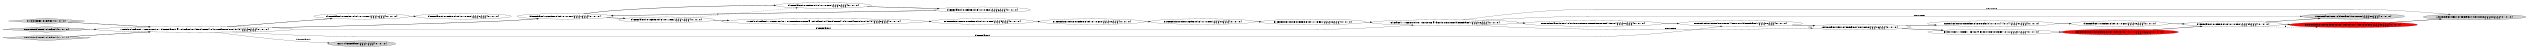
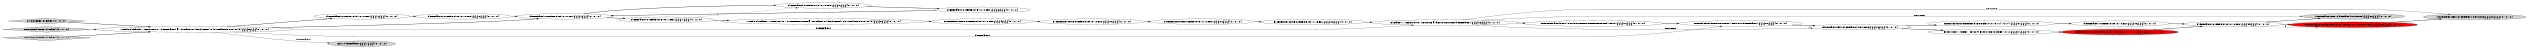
none -> (513, 16)
